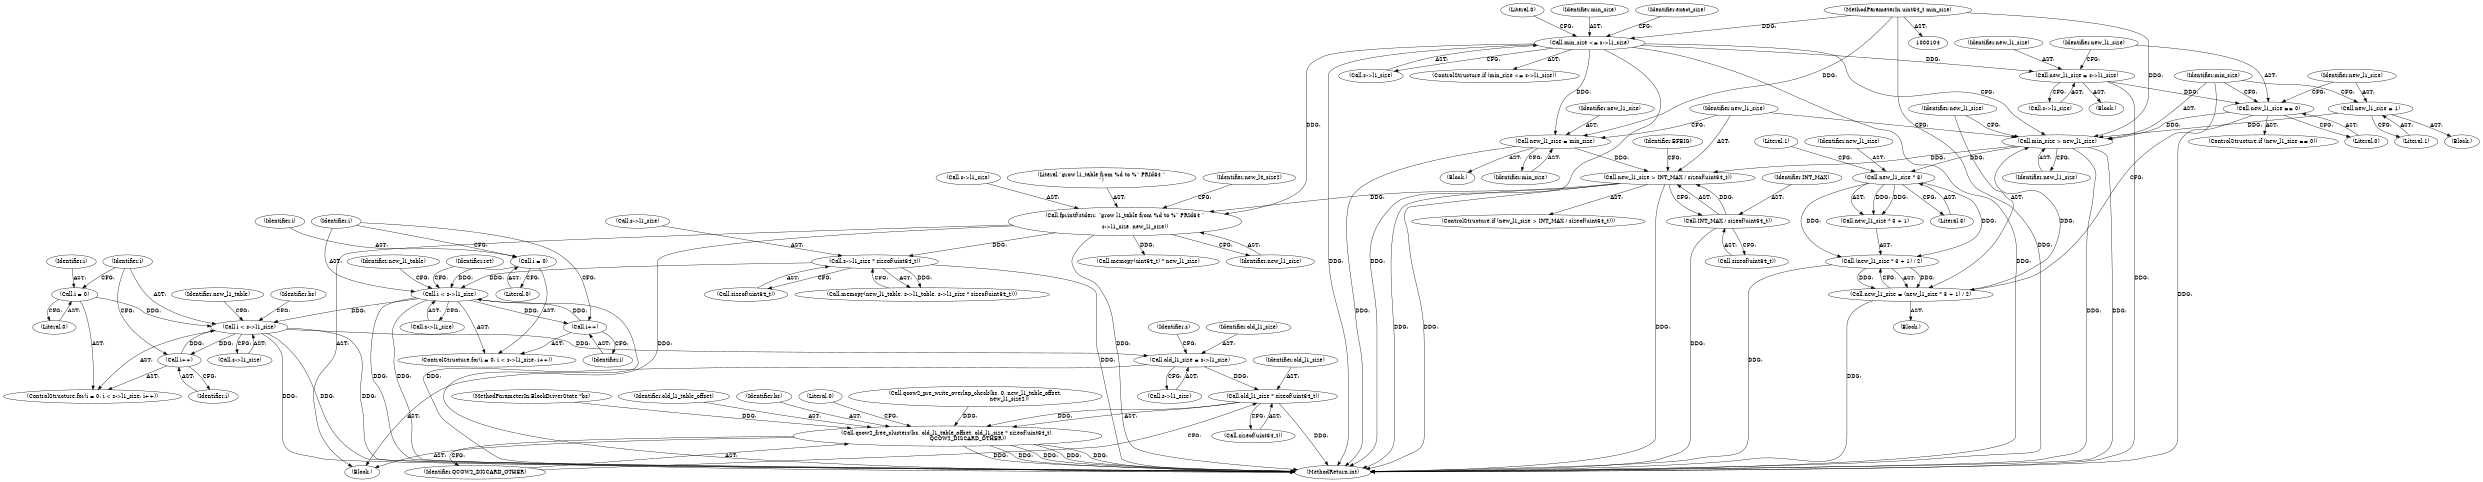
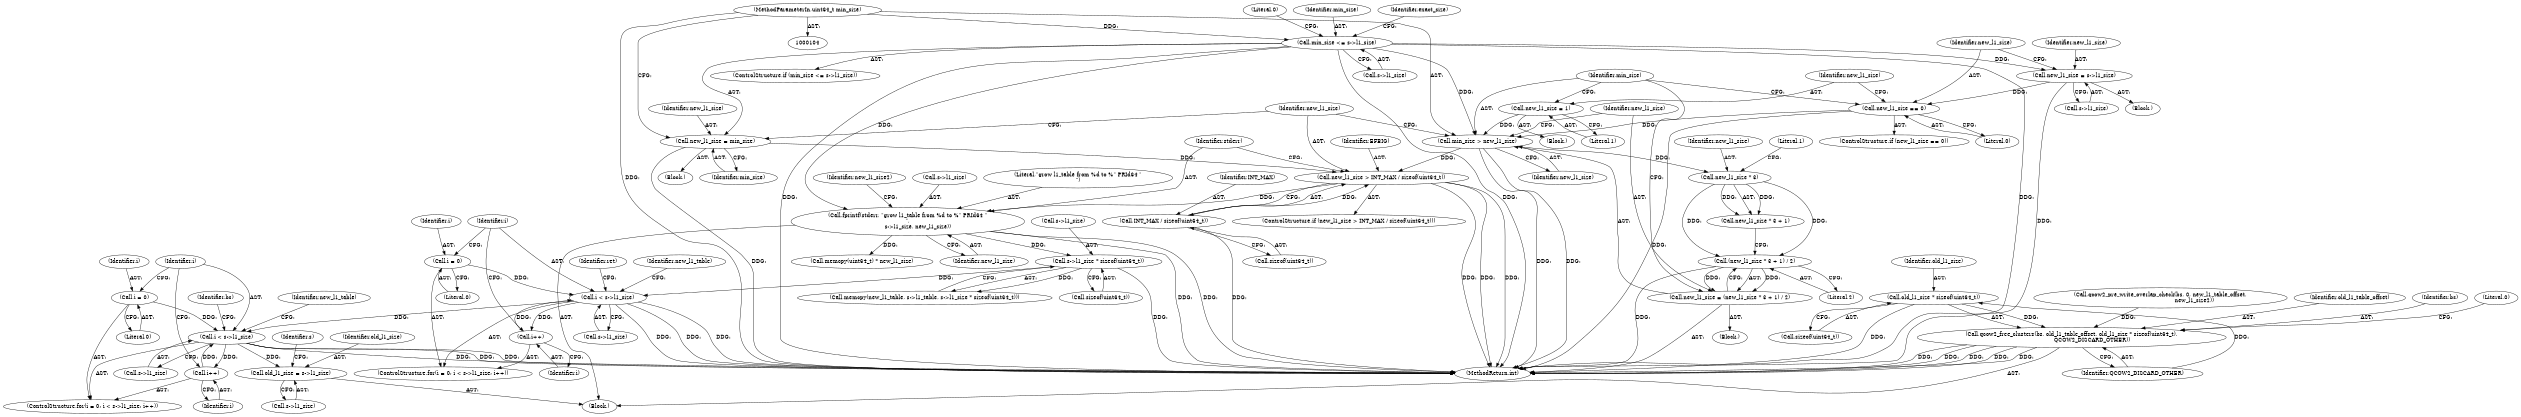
(1830, 76) -> (646, 76)
(2157, 76) -> (1438, 76)
(1585, 92) -> (735, 92)
(1988, 92) -> (1467, 92)
none -> (1219, 142)
(1676, 158) -> (1381, 158)
(1249, 178) -> (859, 178)
(1952, 221) -> none
(2068, 221) -> (1625, 221)
(1887, 245) -> (1762, 245)
none -> (1841, 298)
(1855, 377) -> (1699, 337)
(1230, 378) -> none
(531, 397) -> none
(1195, 436) -> (2243, 337)
